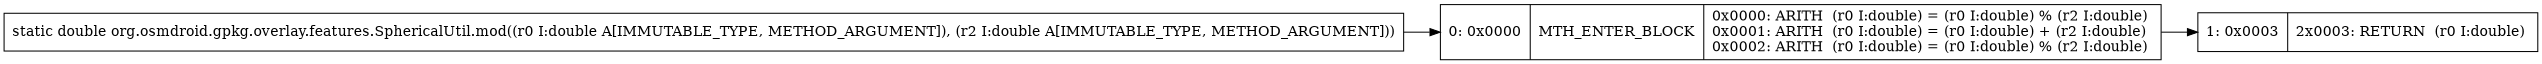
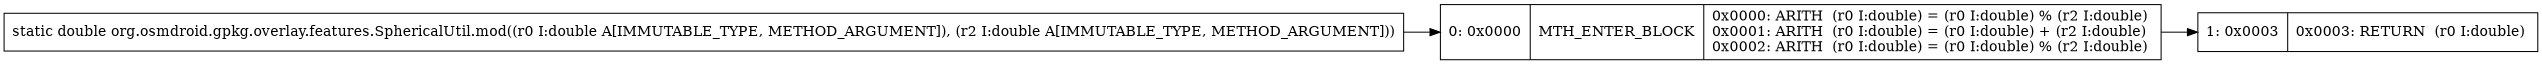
(2413, 32) -> (2413, 32)
